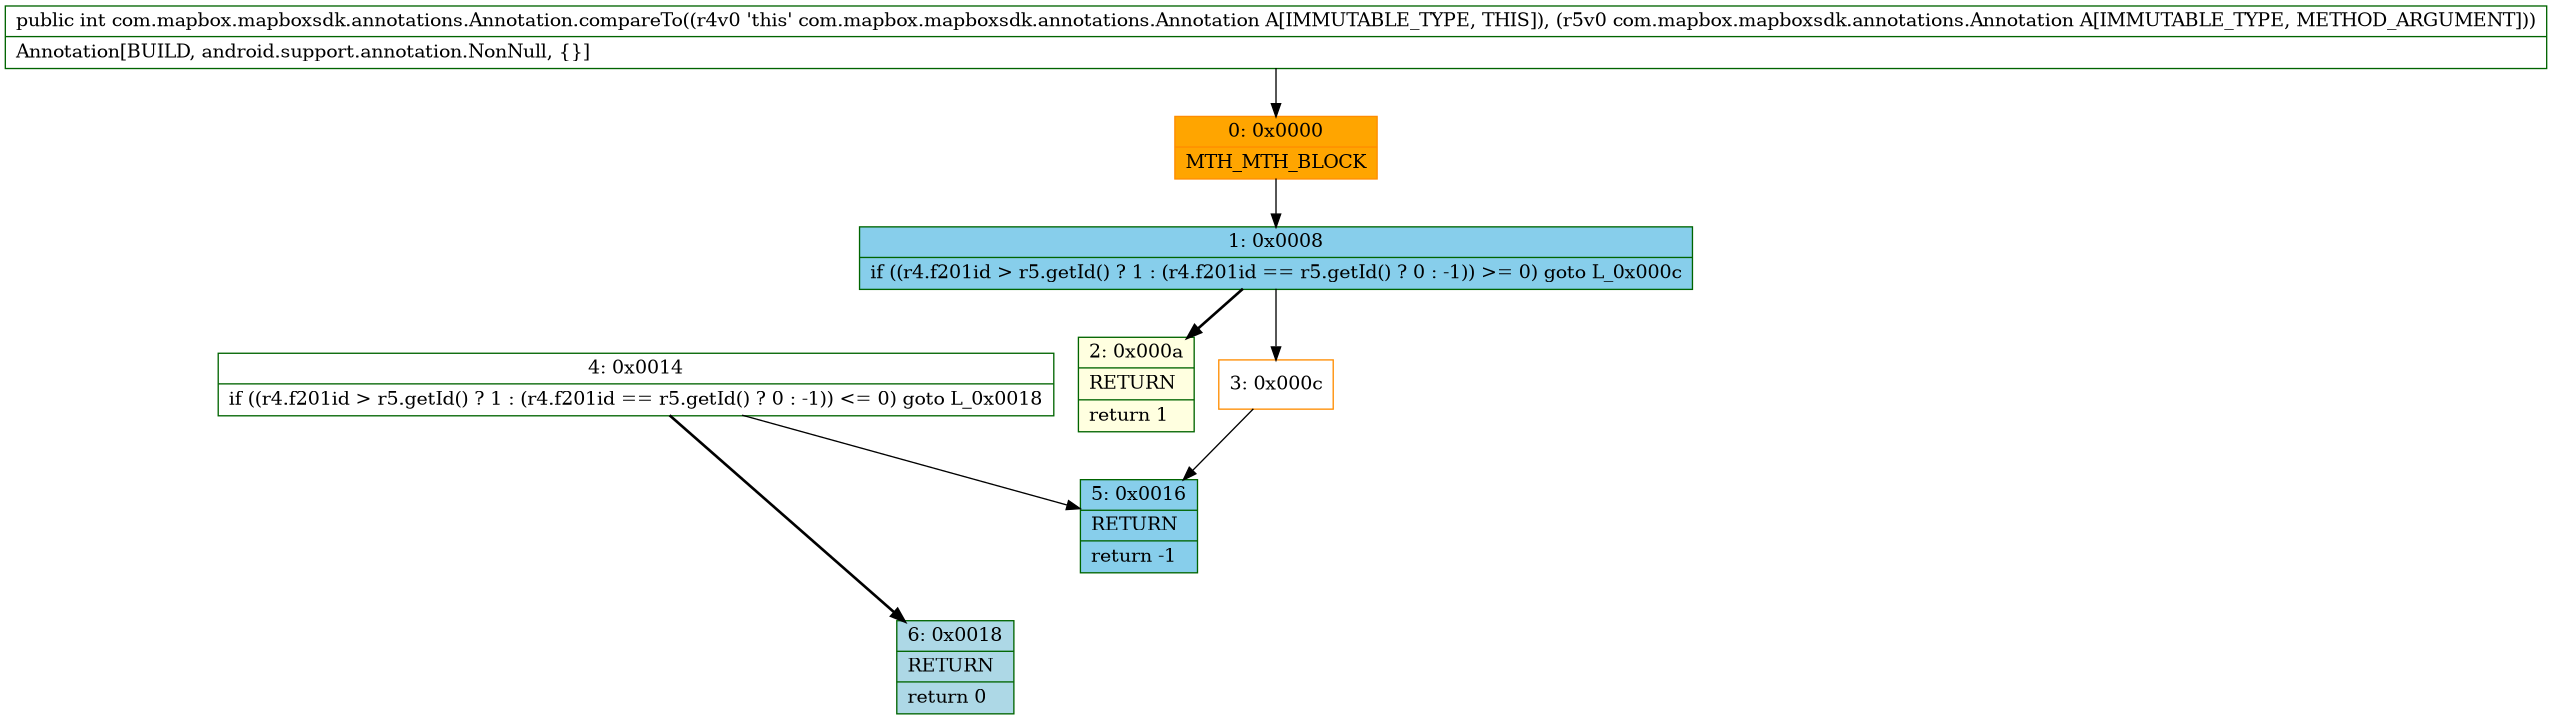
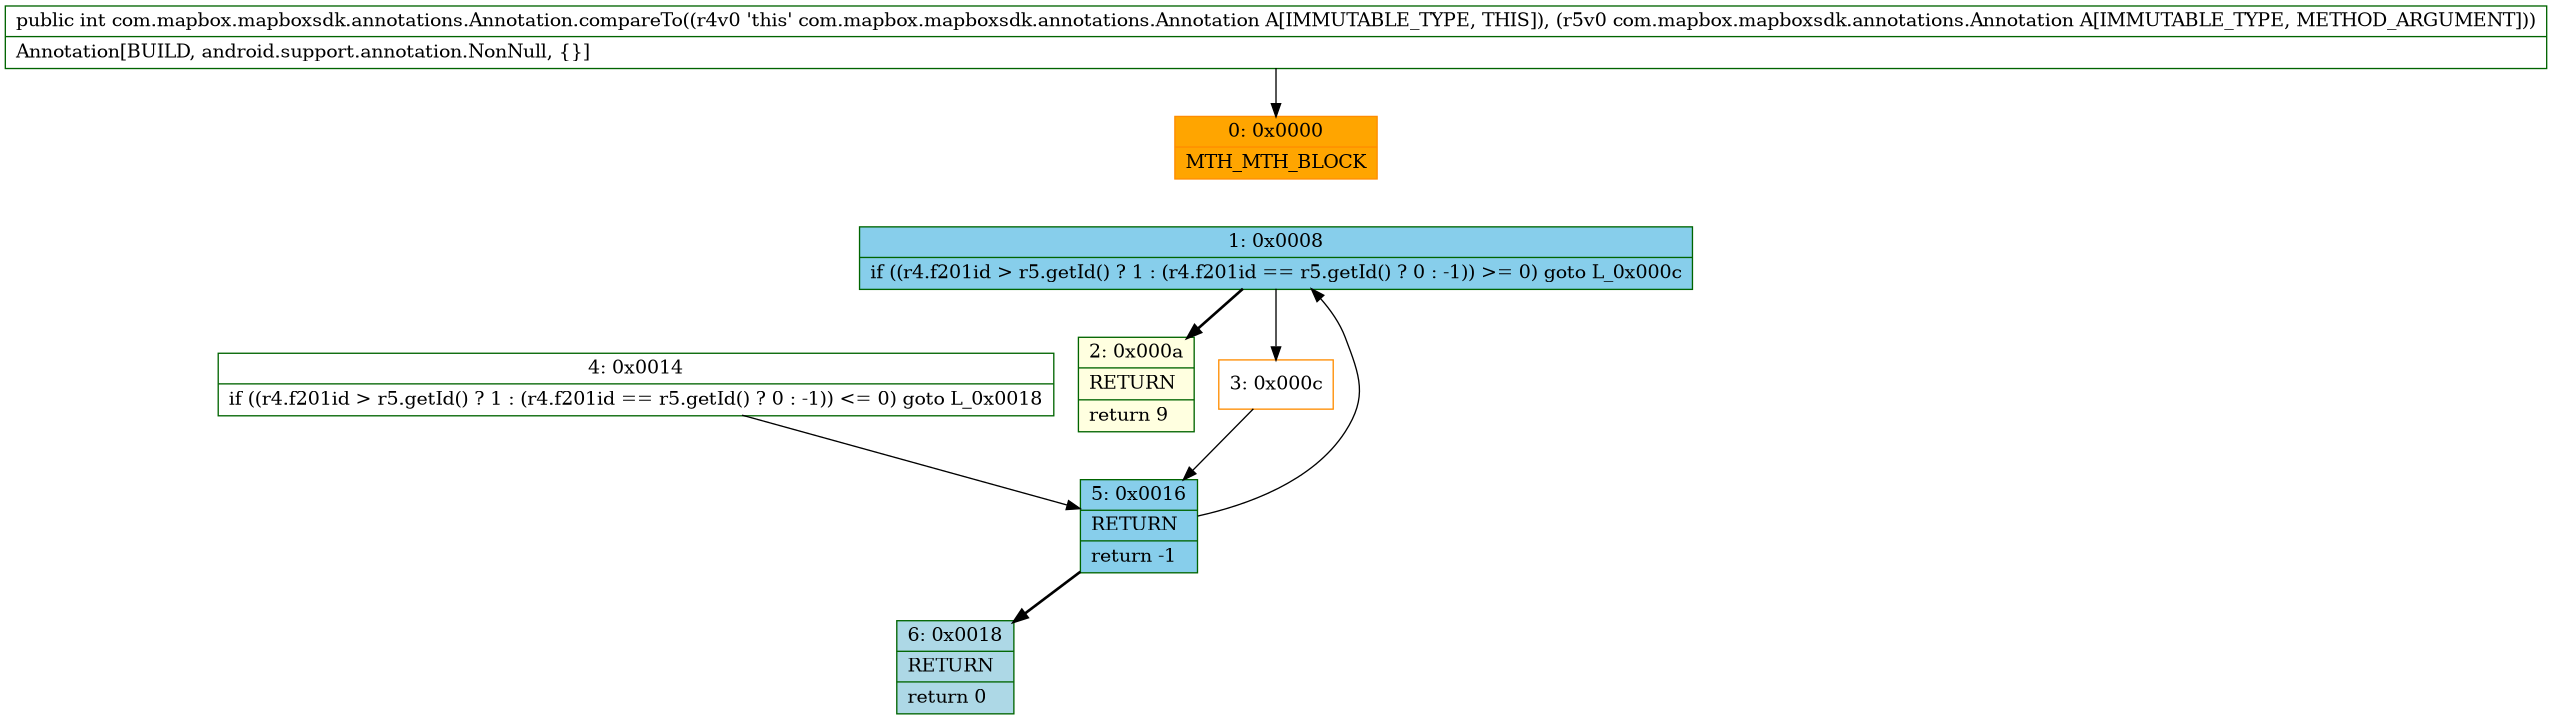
(1276, 196) -> (1337, 443)
(1129, 415) -> (1129, 415)
(782, 514) -> (1053, 593)
